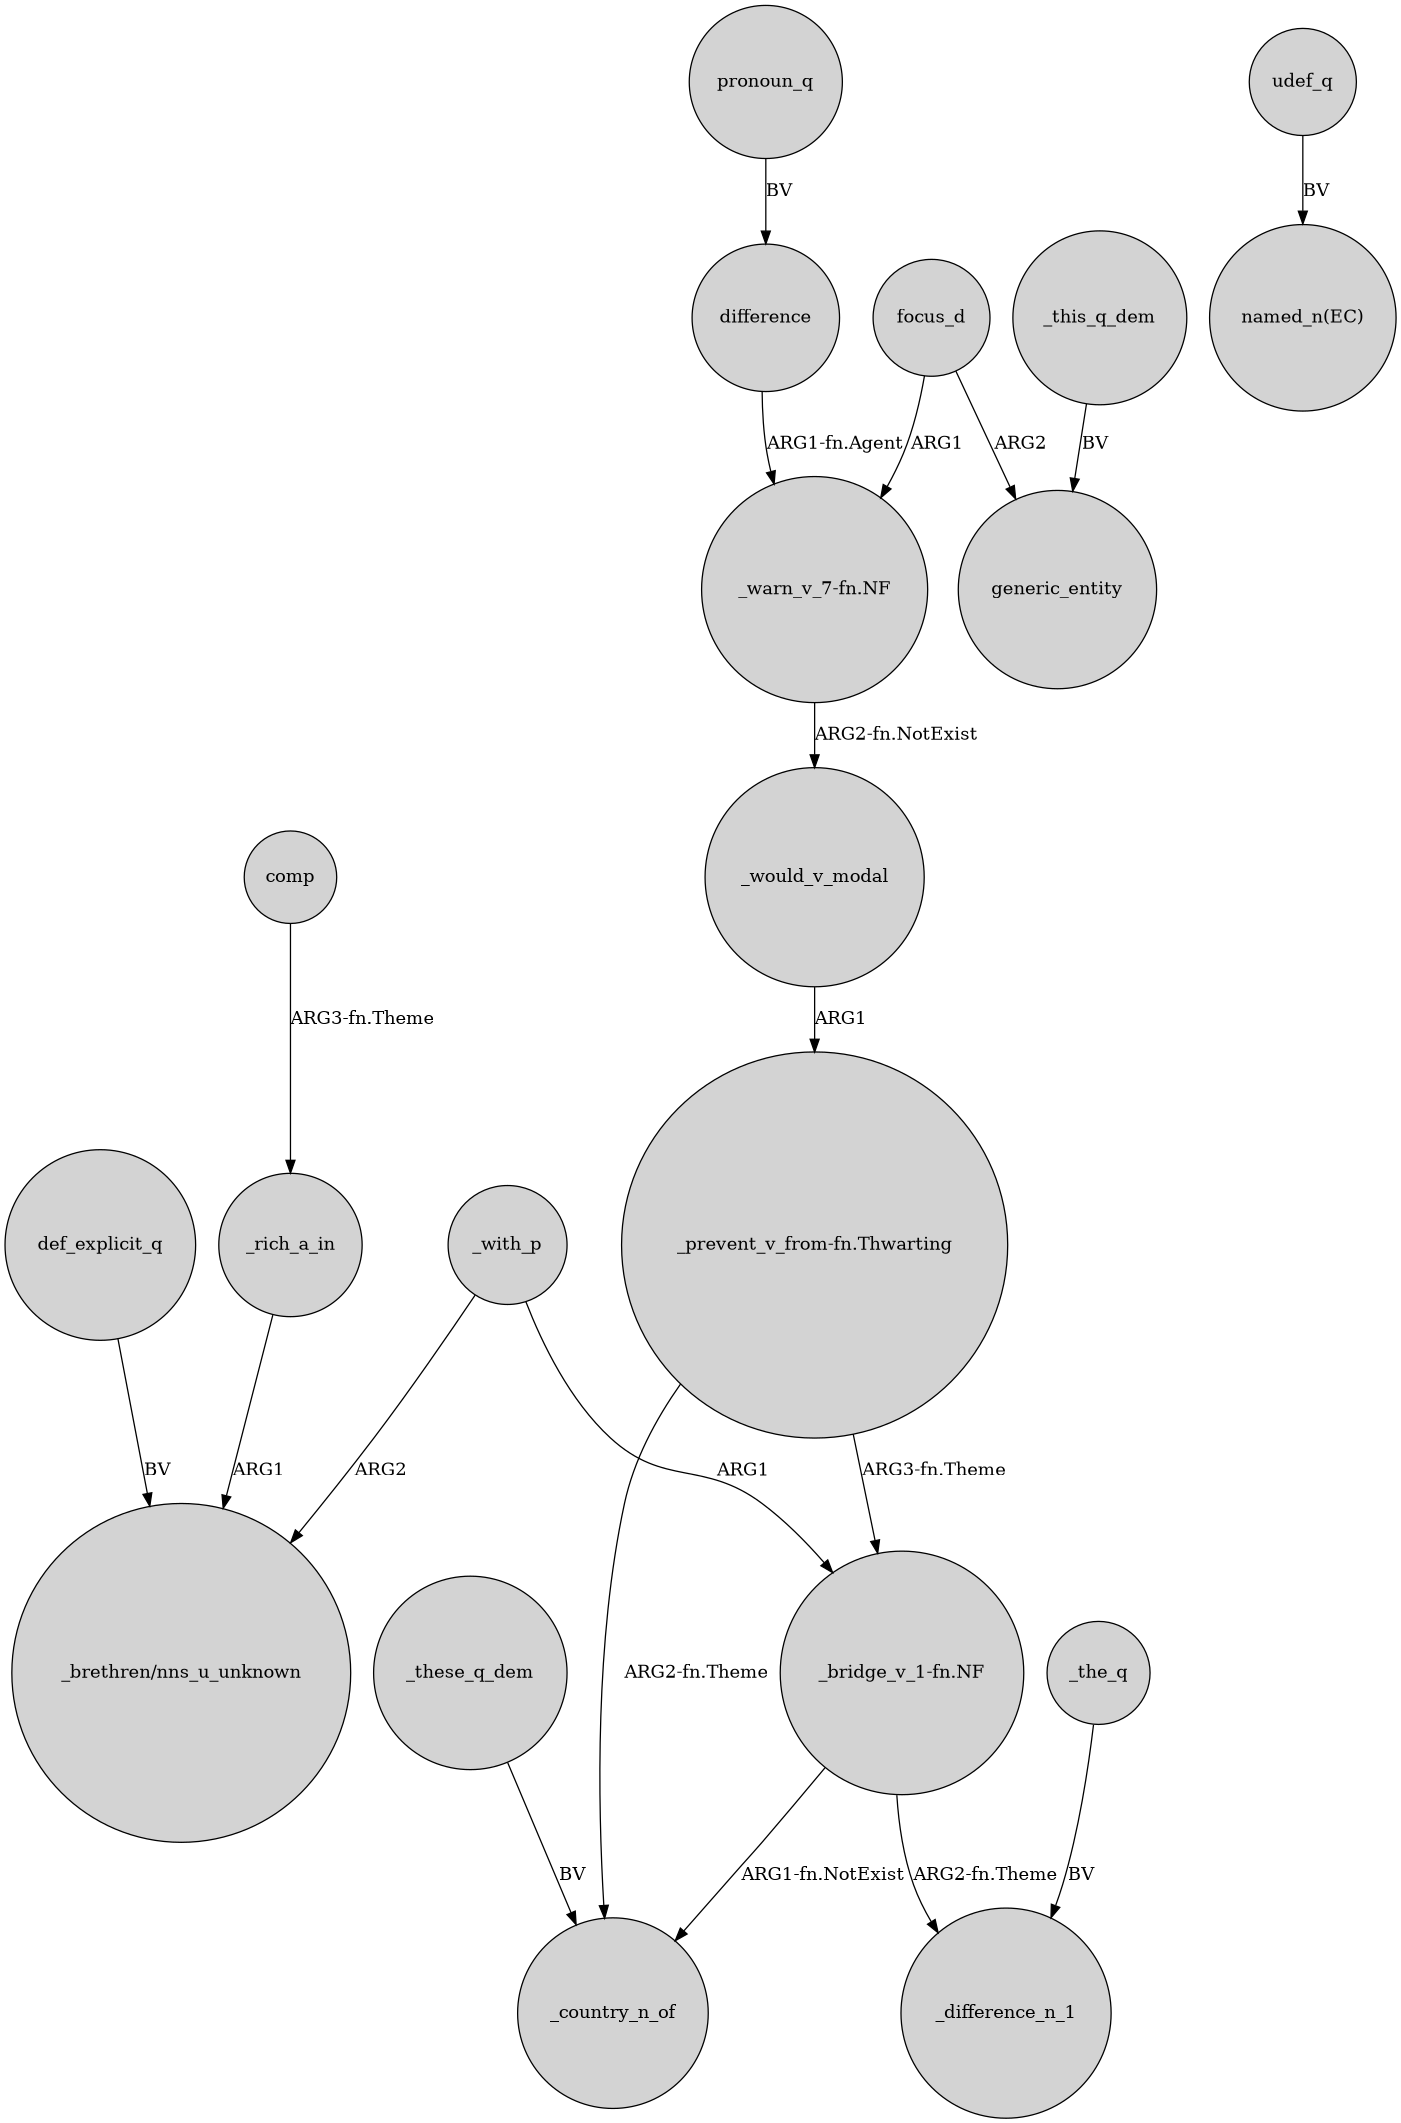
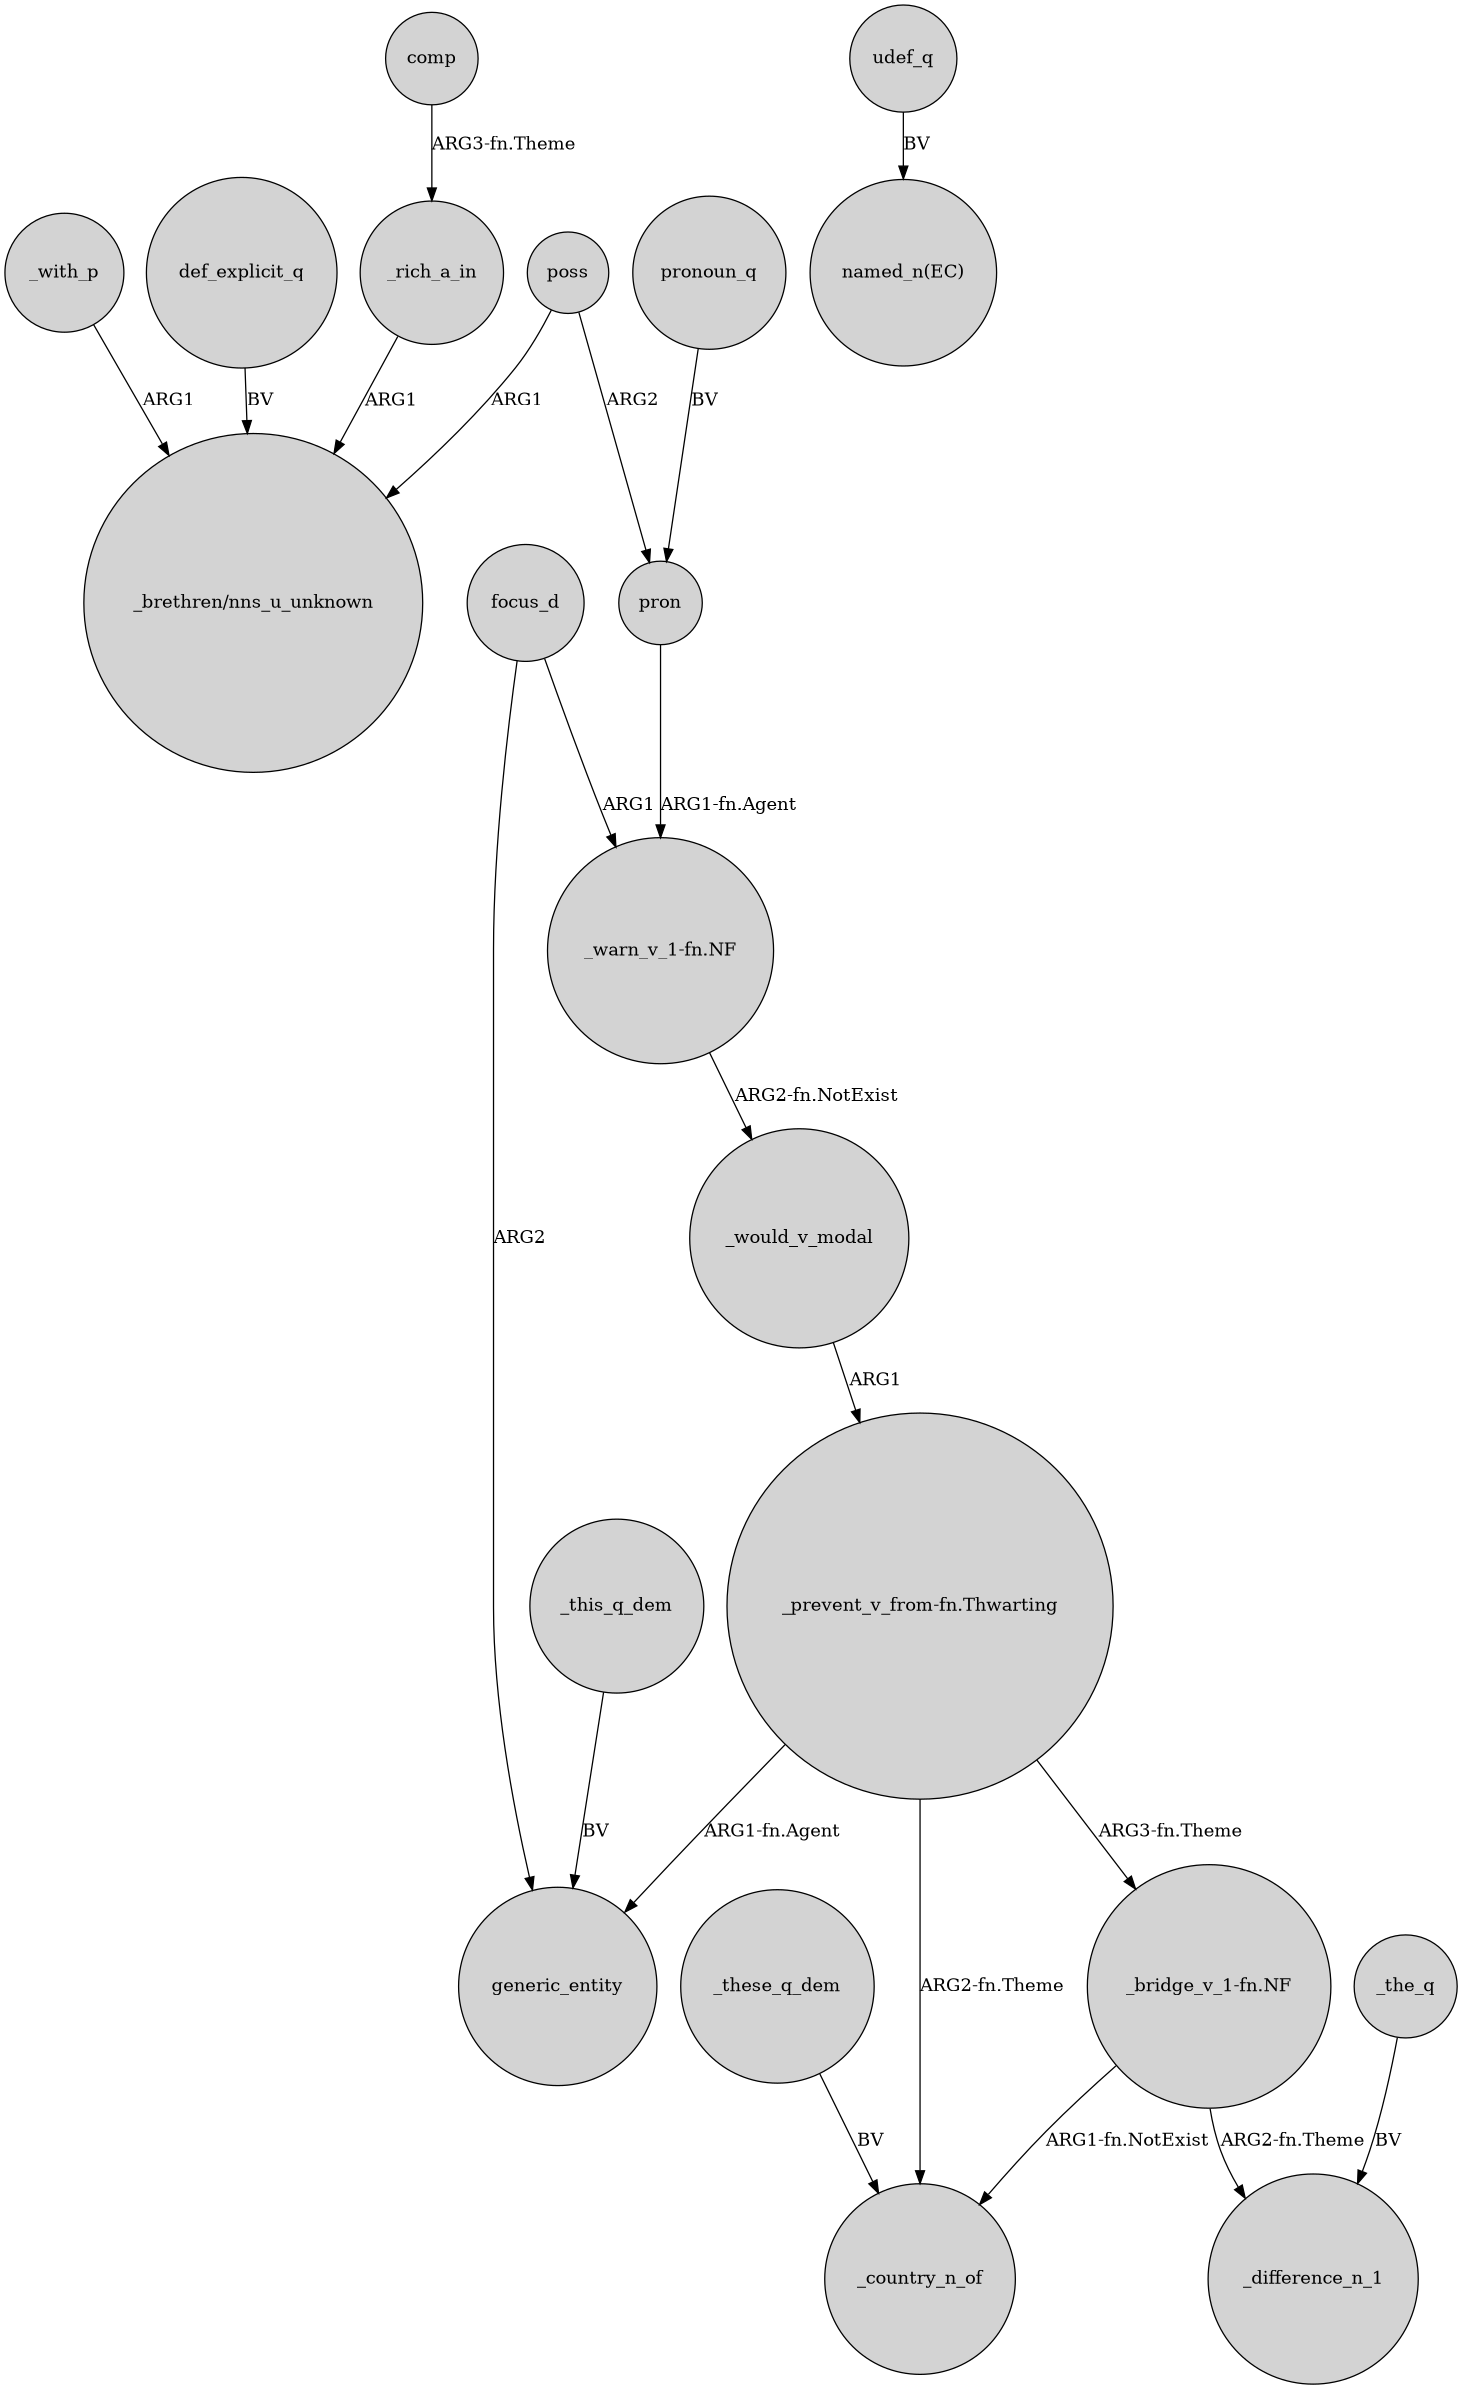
none -> (568, 273)
(766, 318) -> (661, 603)
(815, 590) -> (661, 951)
(649, 1463) -> none
(381, 1471) -> (169, 401)
none -> (709, 1823)
